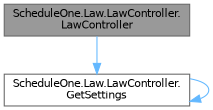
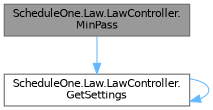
(97, 20) -> (97, 20)
